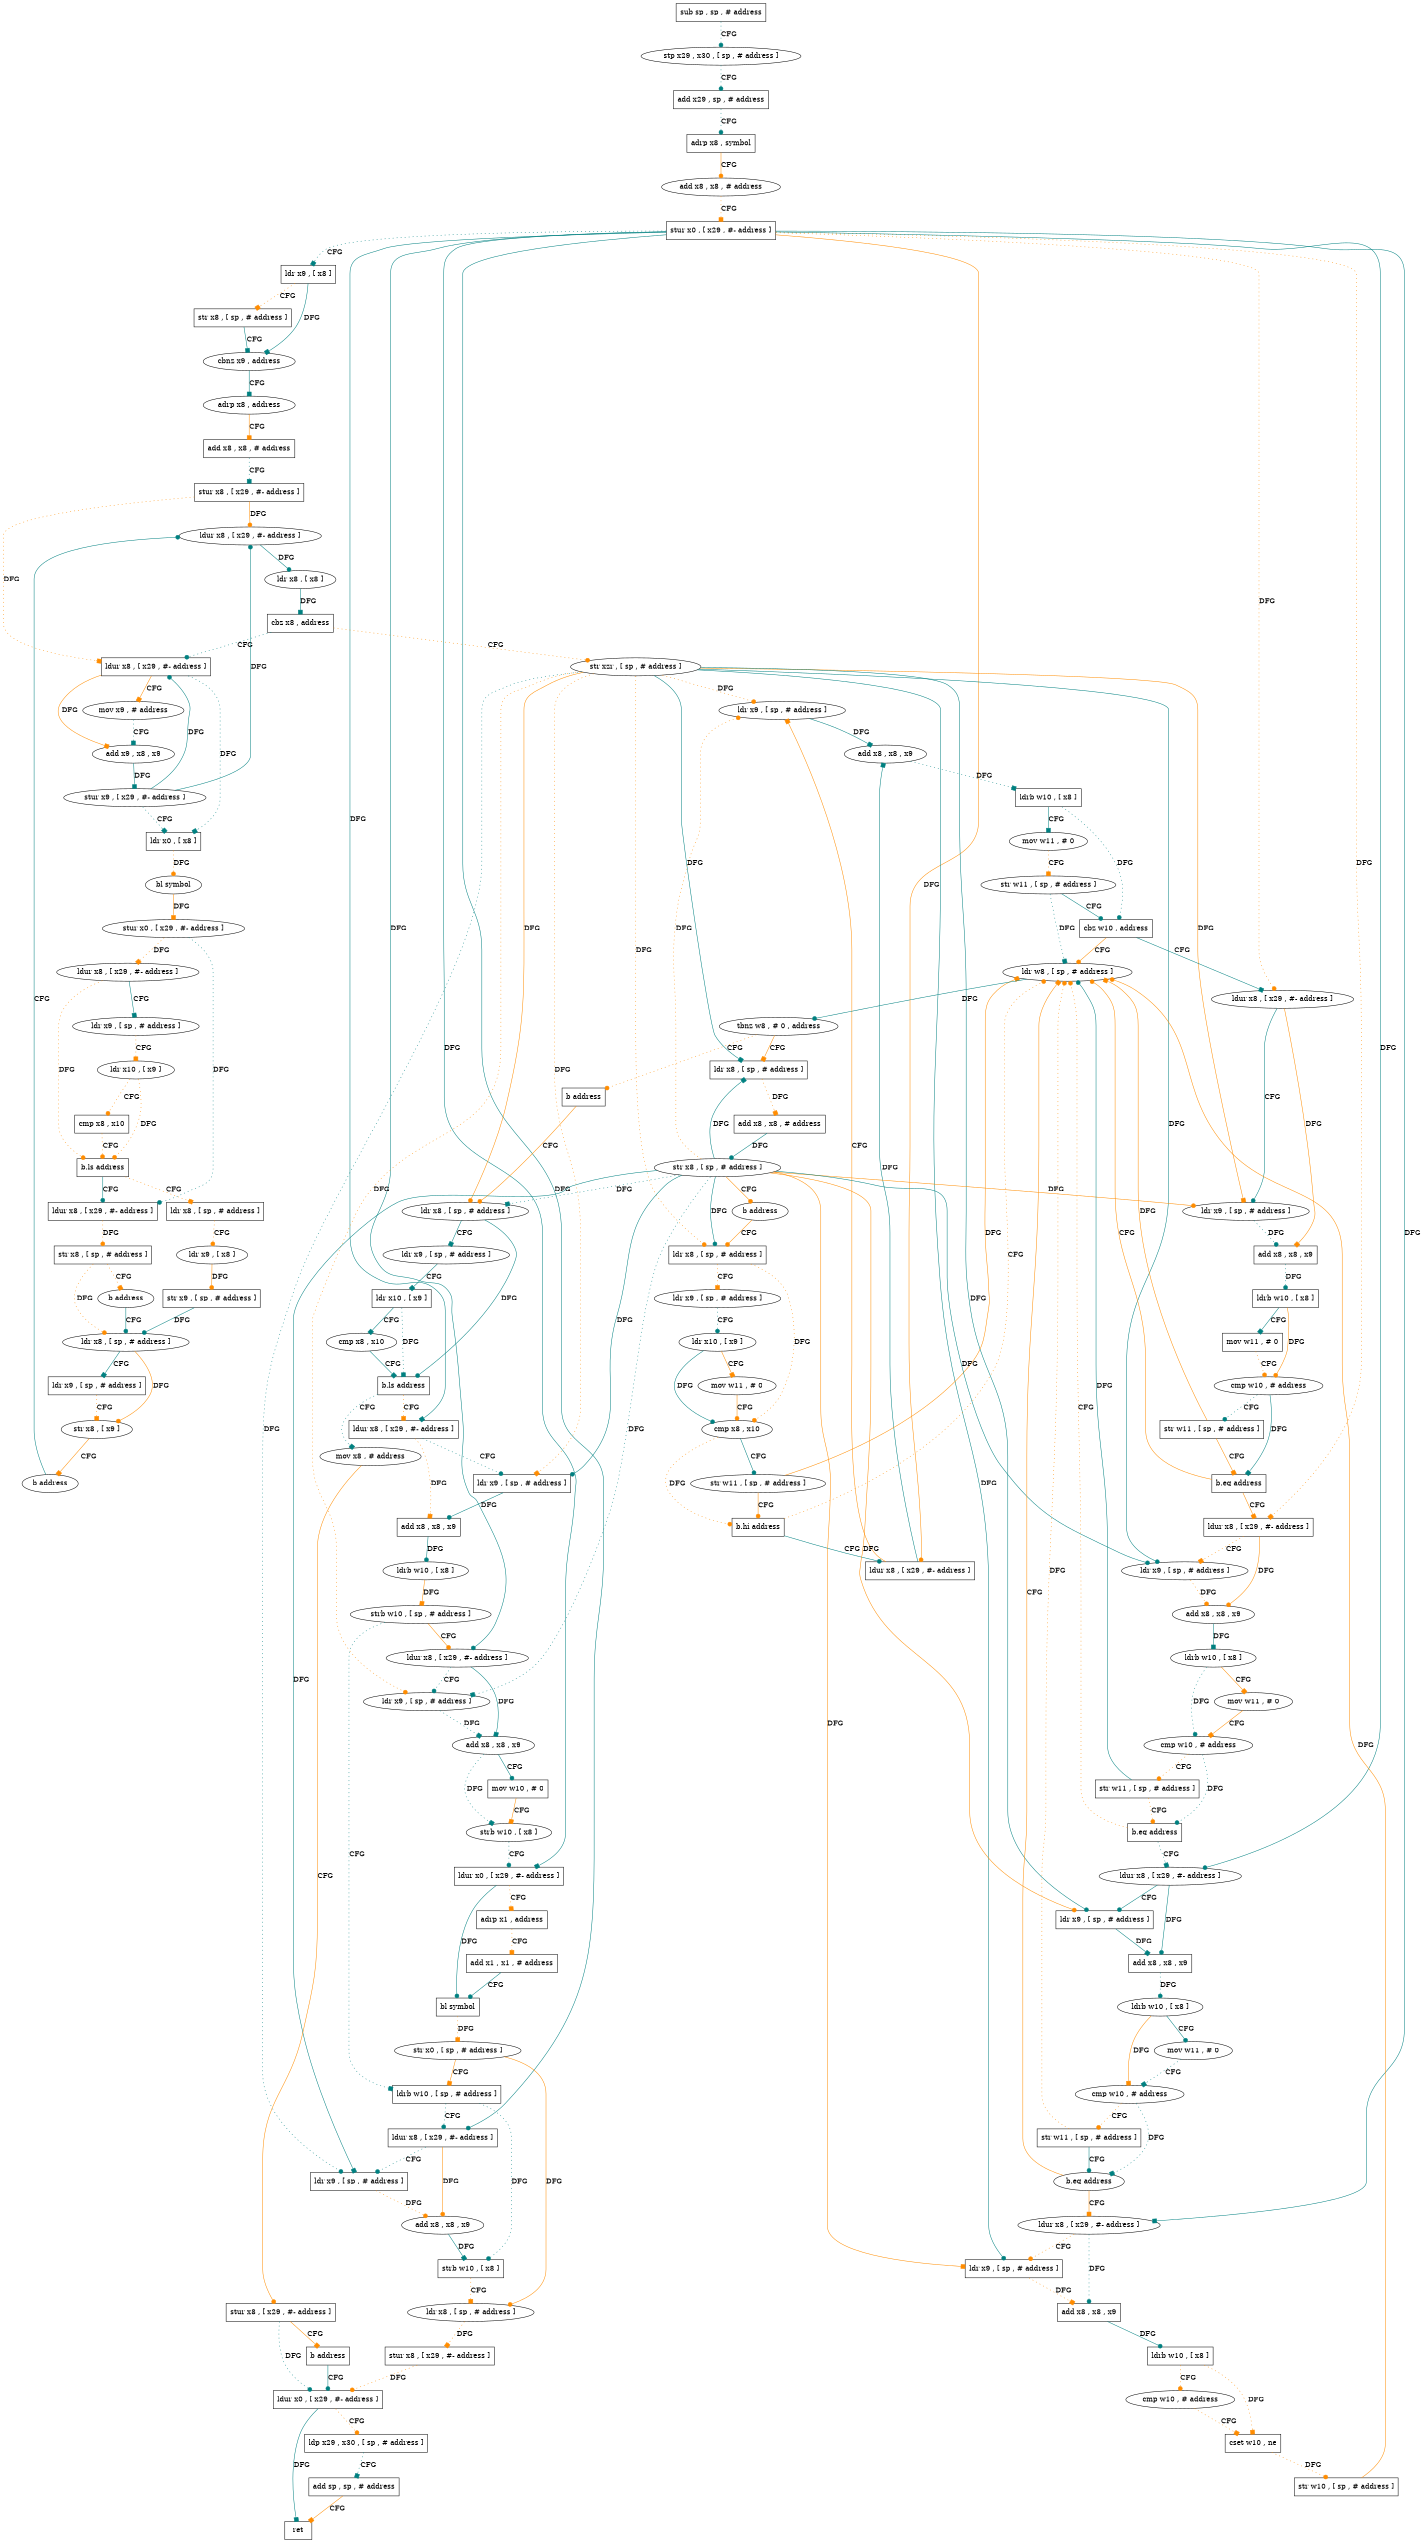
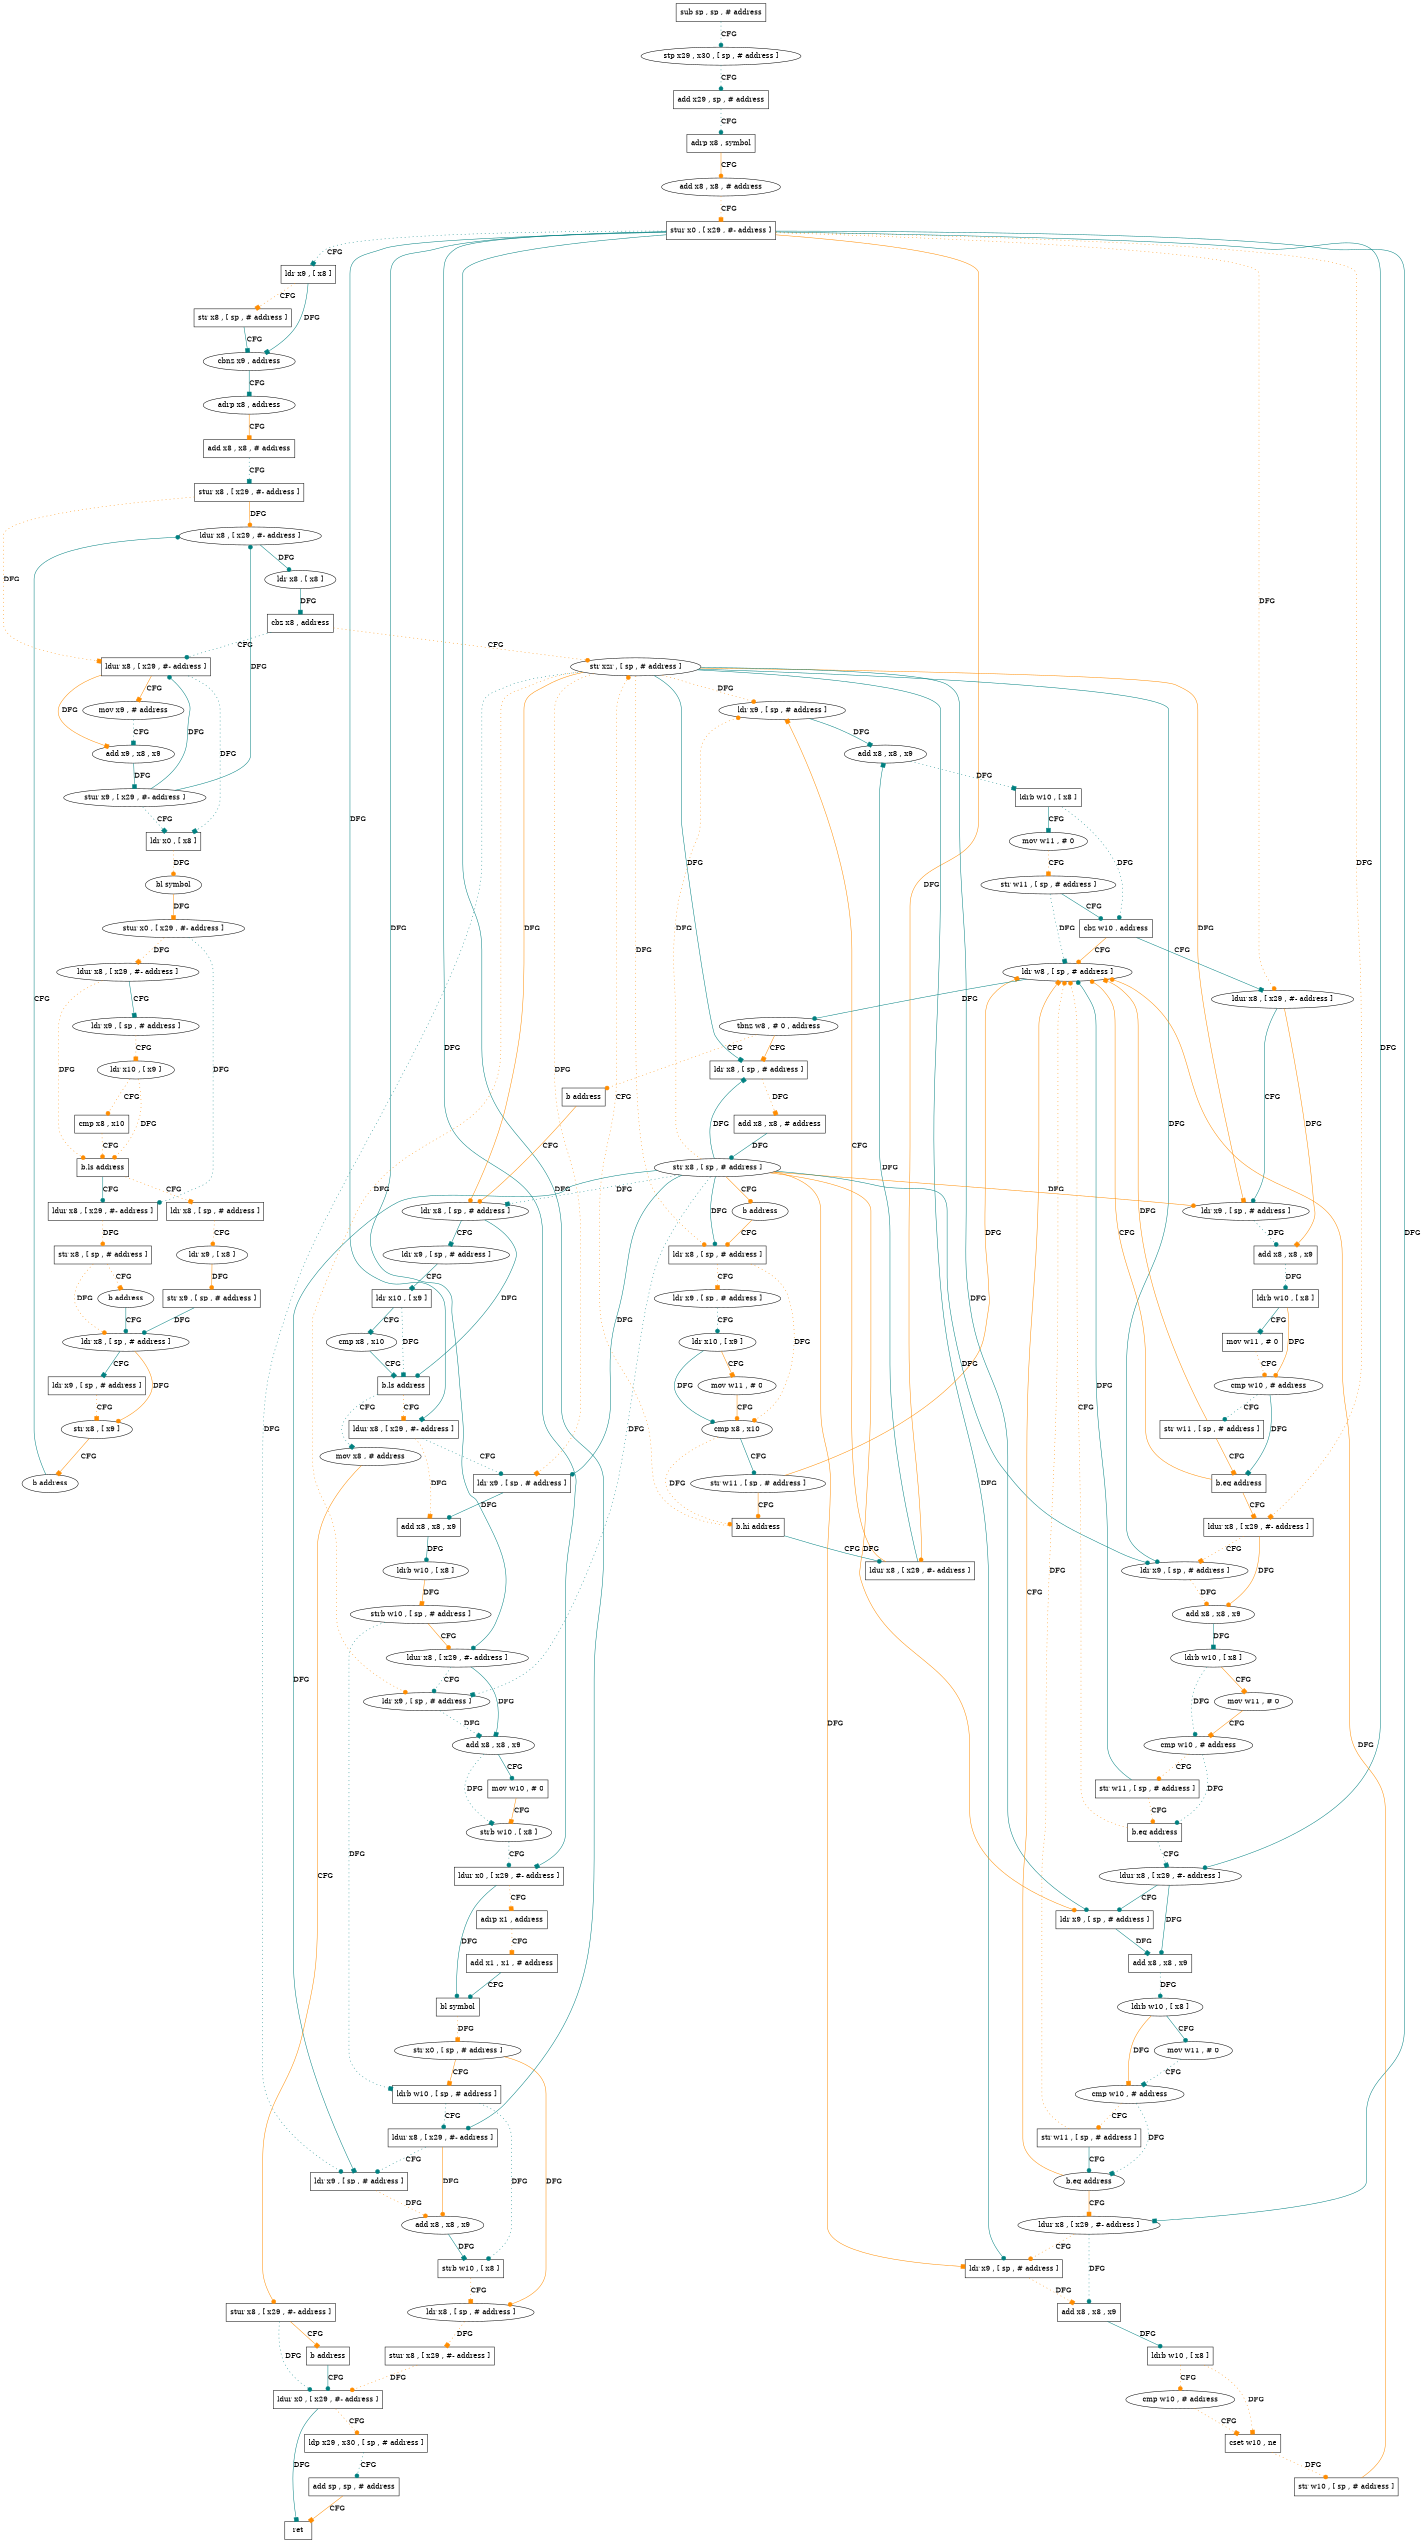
(1007, 1300) -> (610, 1133)
(357, 1854) -> (357, 1854)
(361, 2463) -> (361, 2463)
